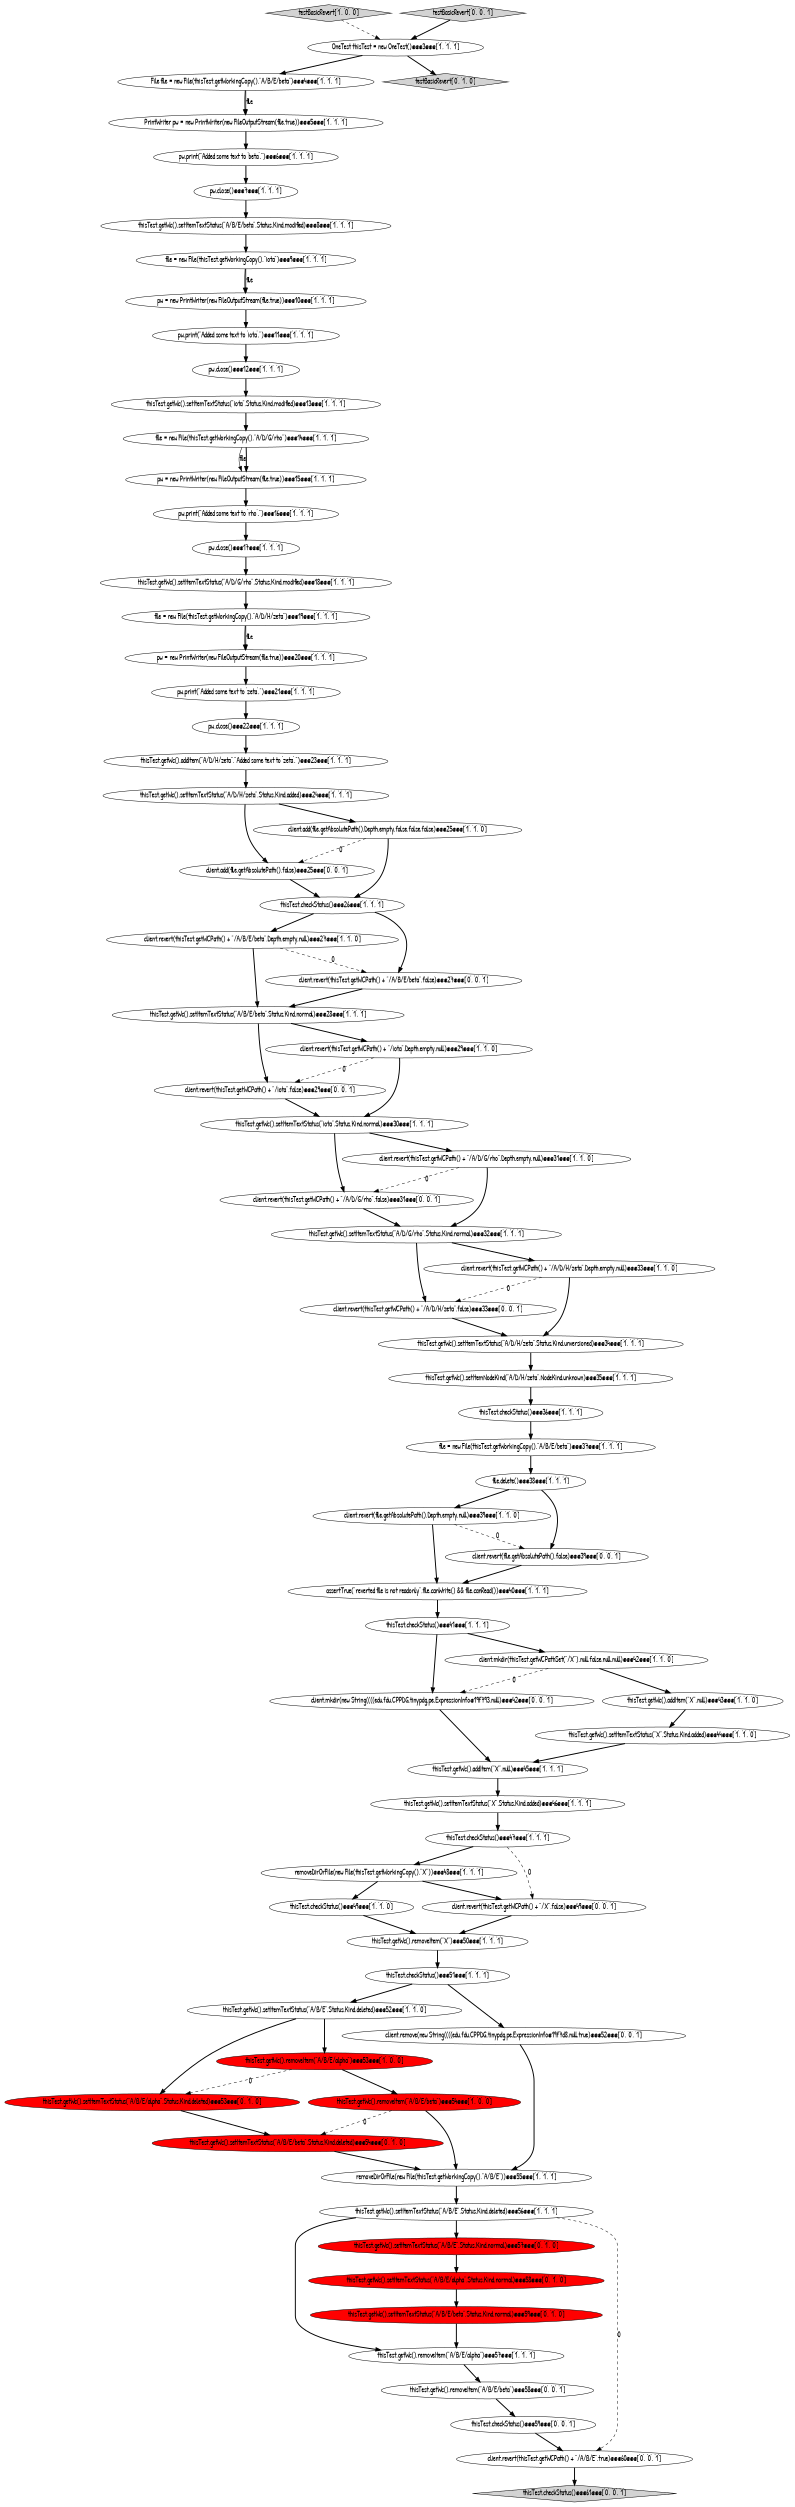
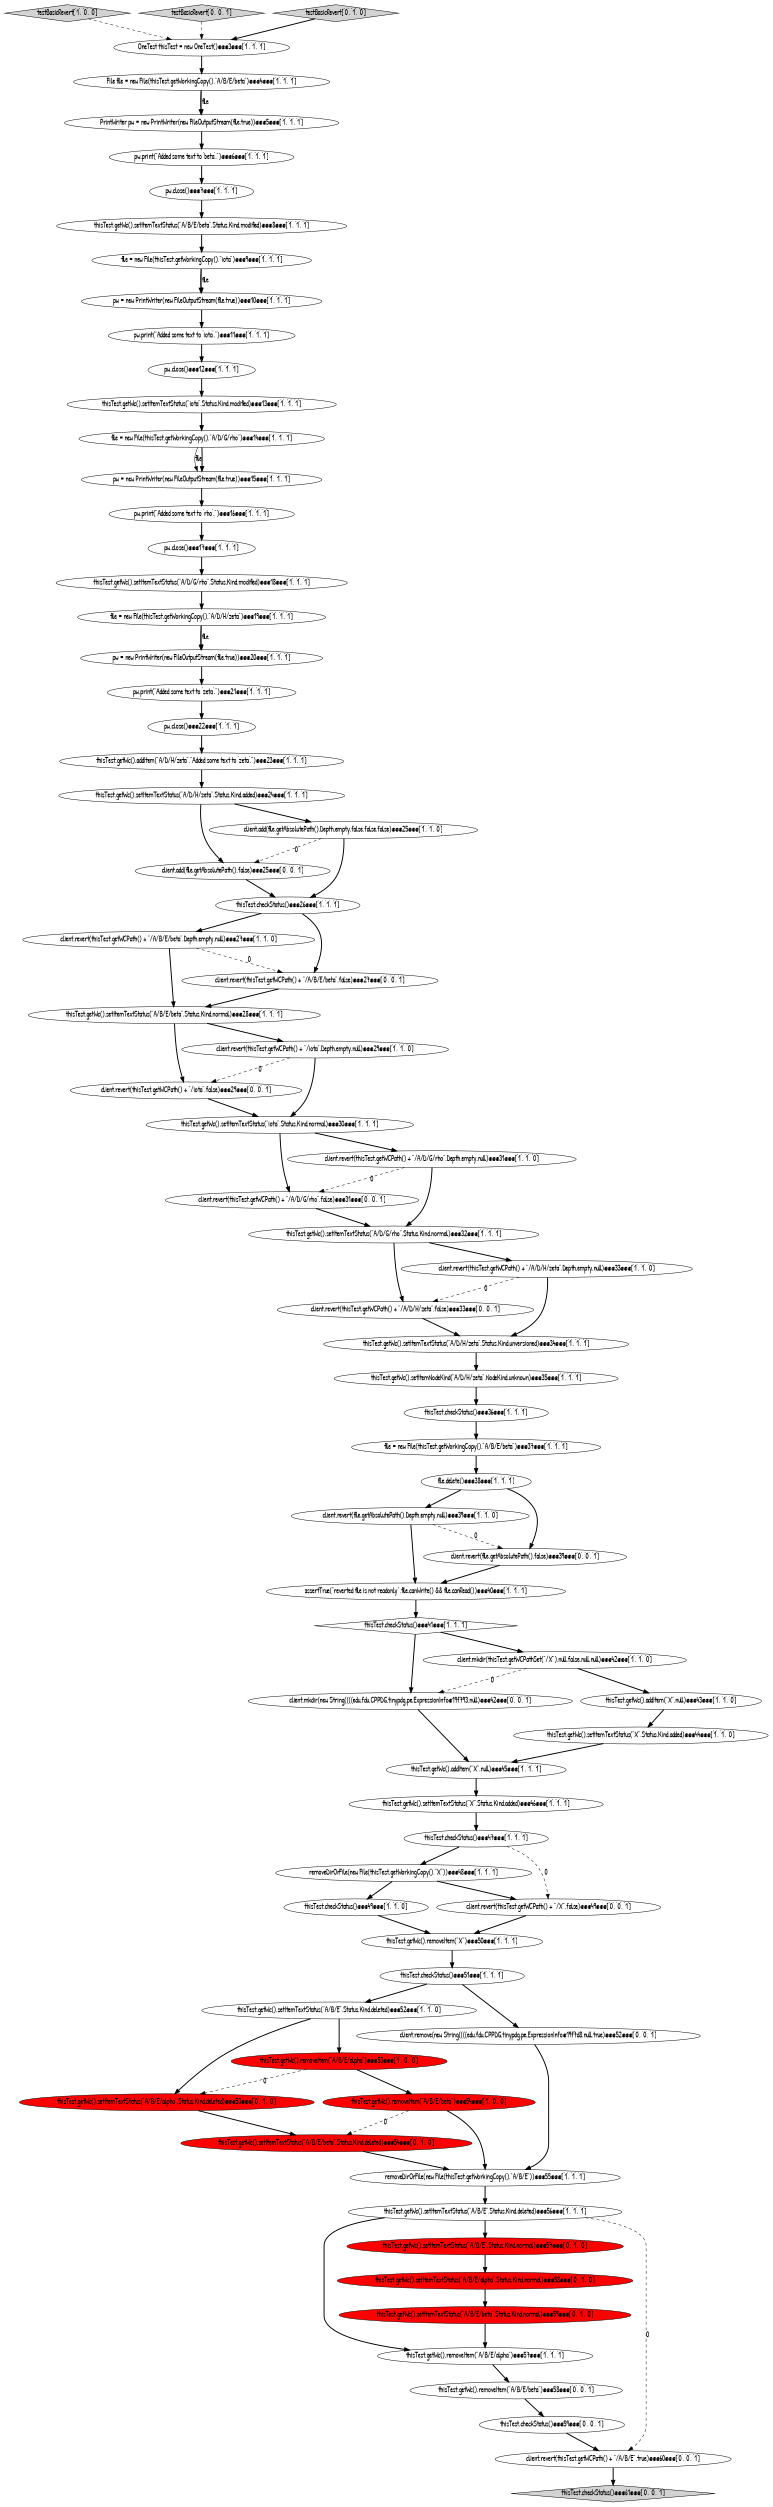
(433, 29) -> (202, 28)
(420, 64) -> (276, 29)
(438, 1626) -> (416, 1626)
